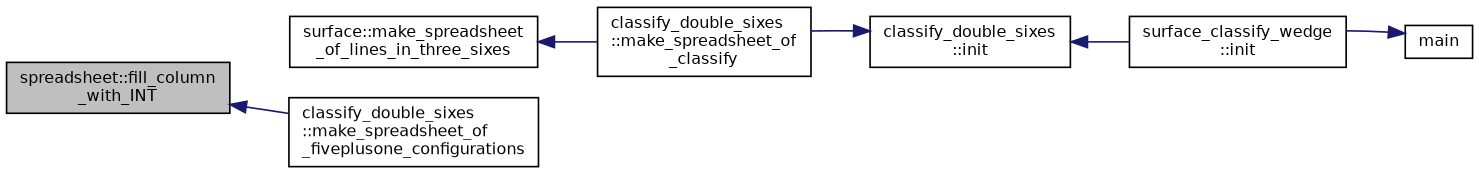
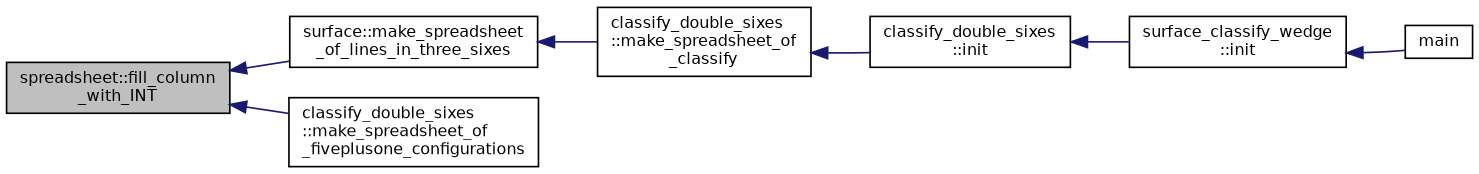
(832, 31) -> (849, 53)
(1367, 31) -> (1384, 52)
none -> (268, 65)
